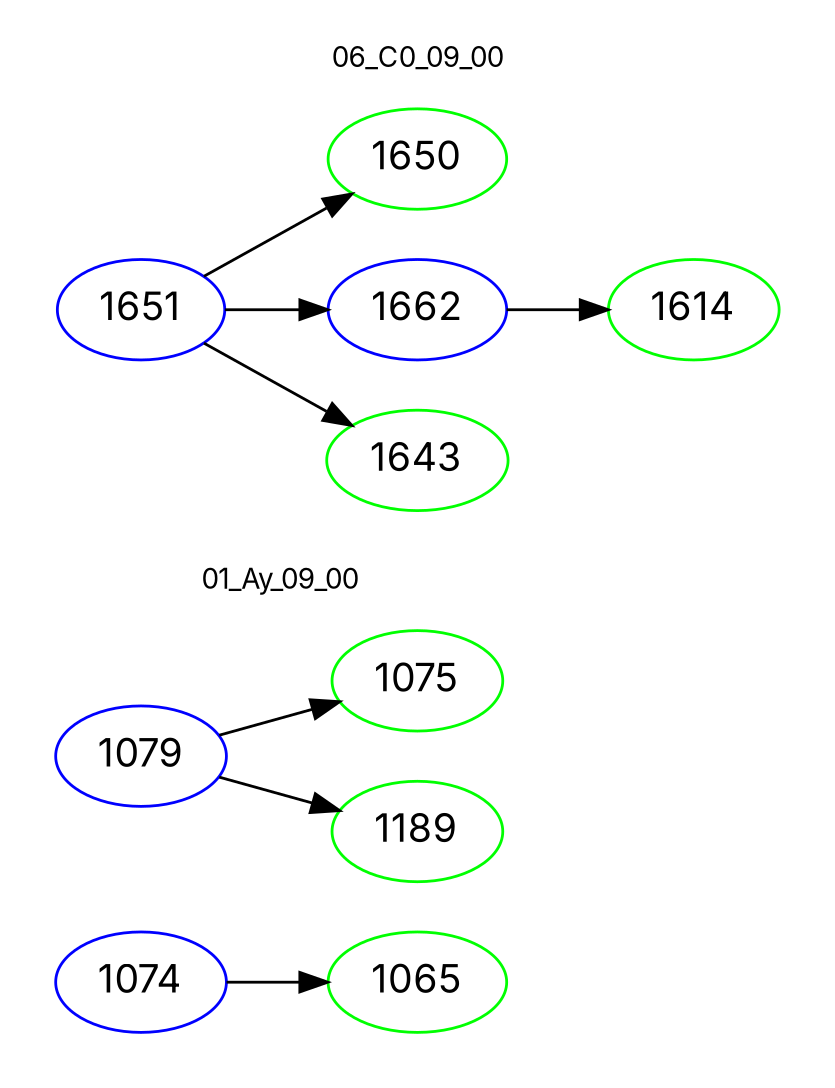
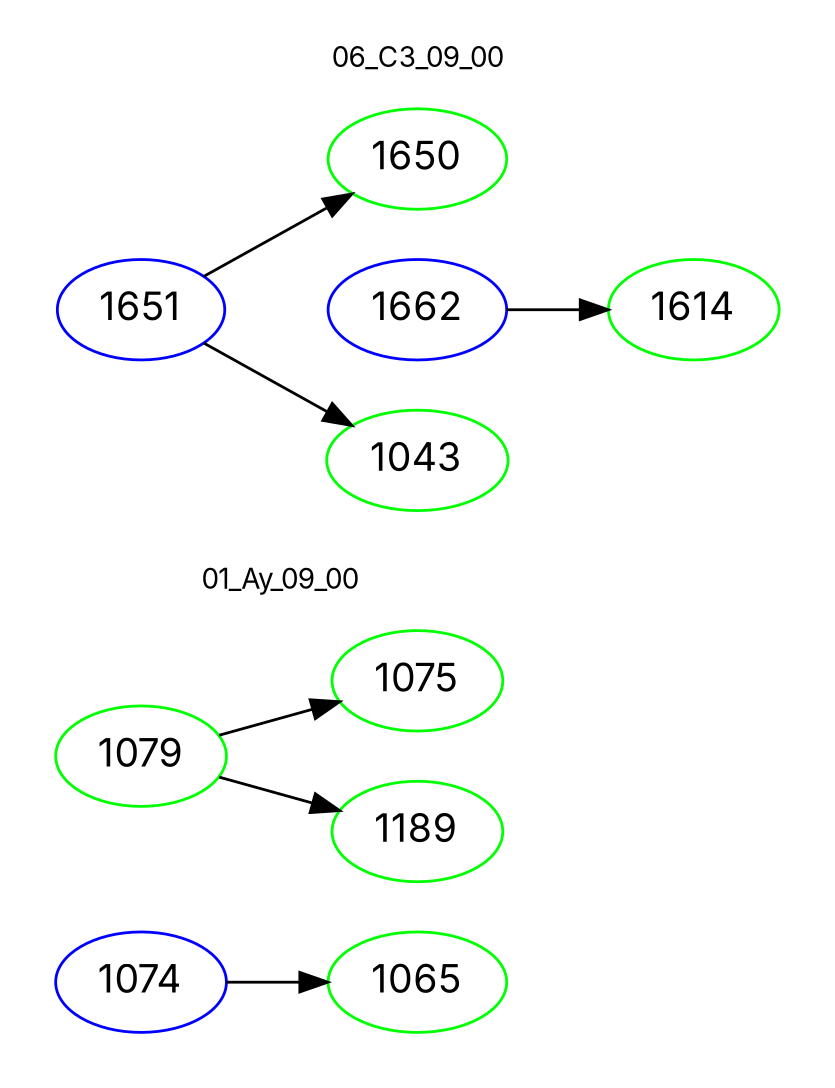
(418, 60) -> (418, 60)
(262, 310) -> none
(417, 460) -> (417, 460)
(141, 756) -> (141, 756)
